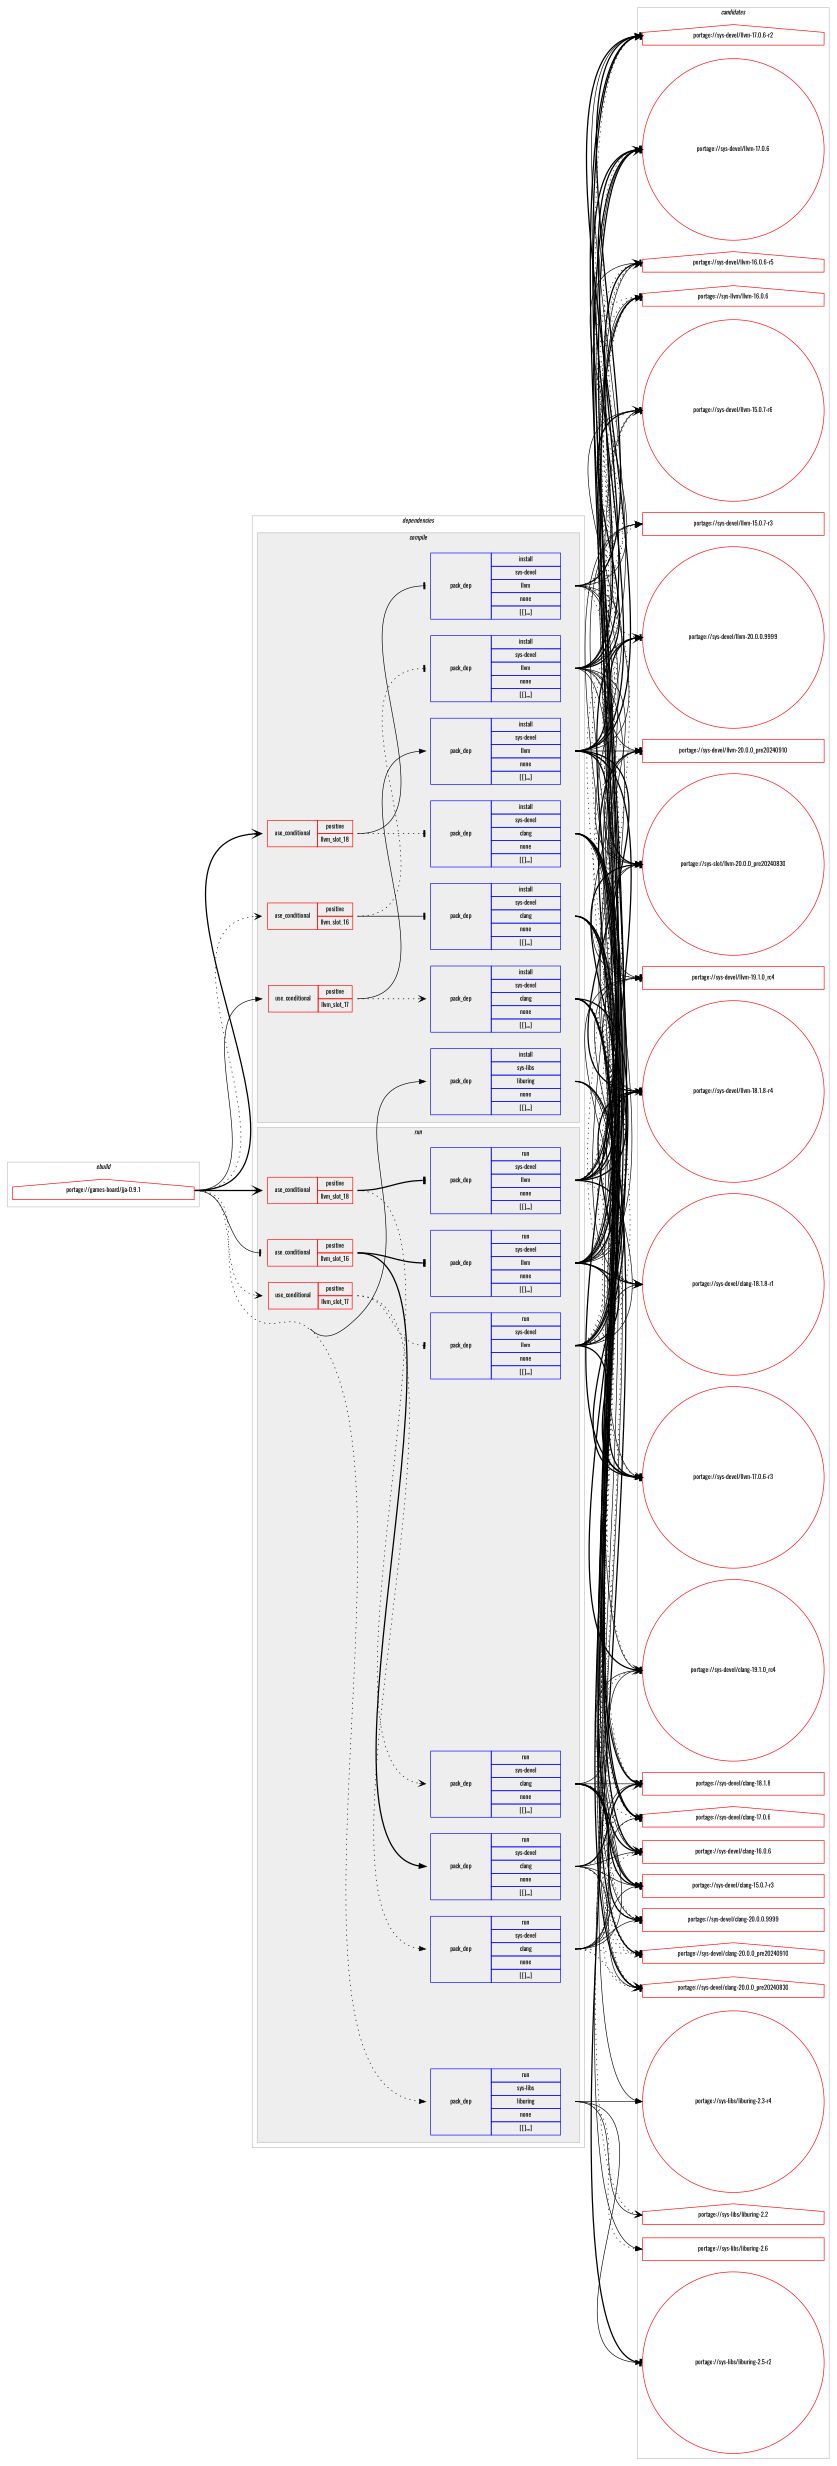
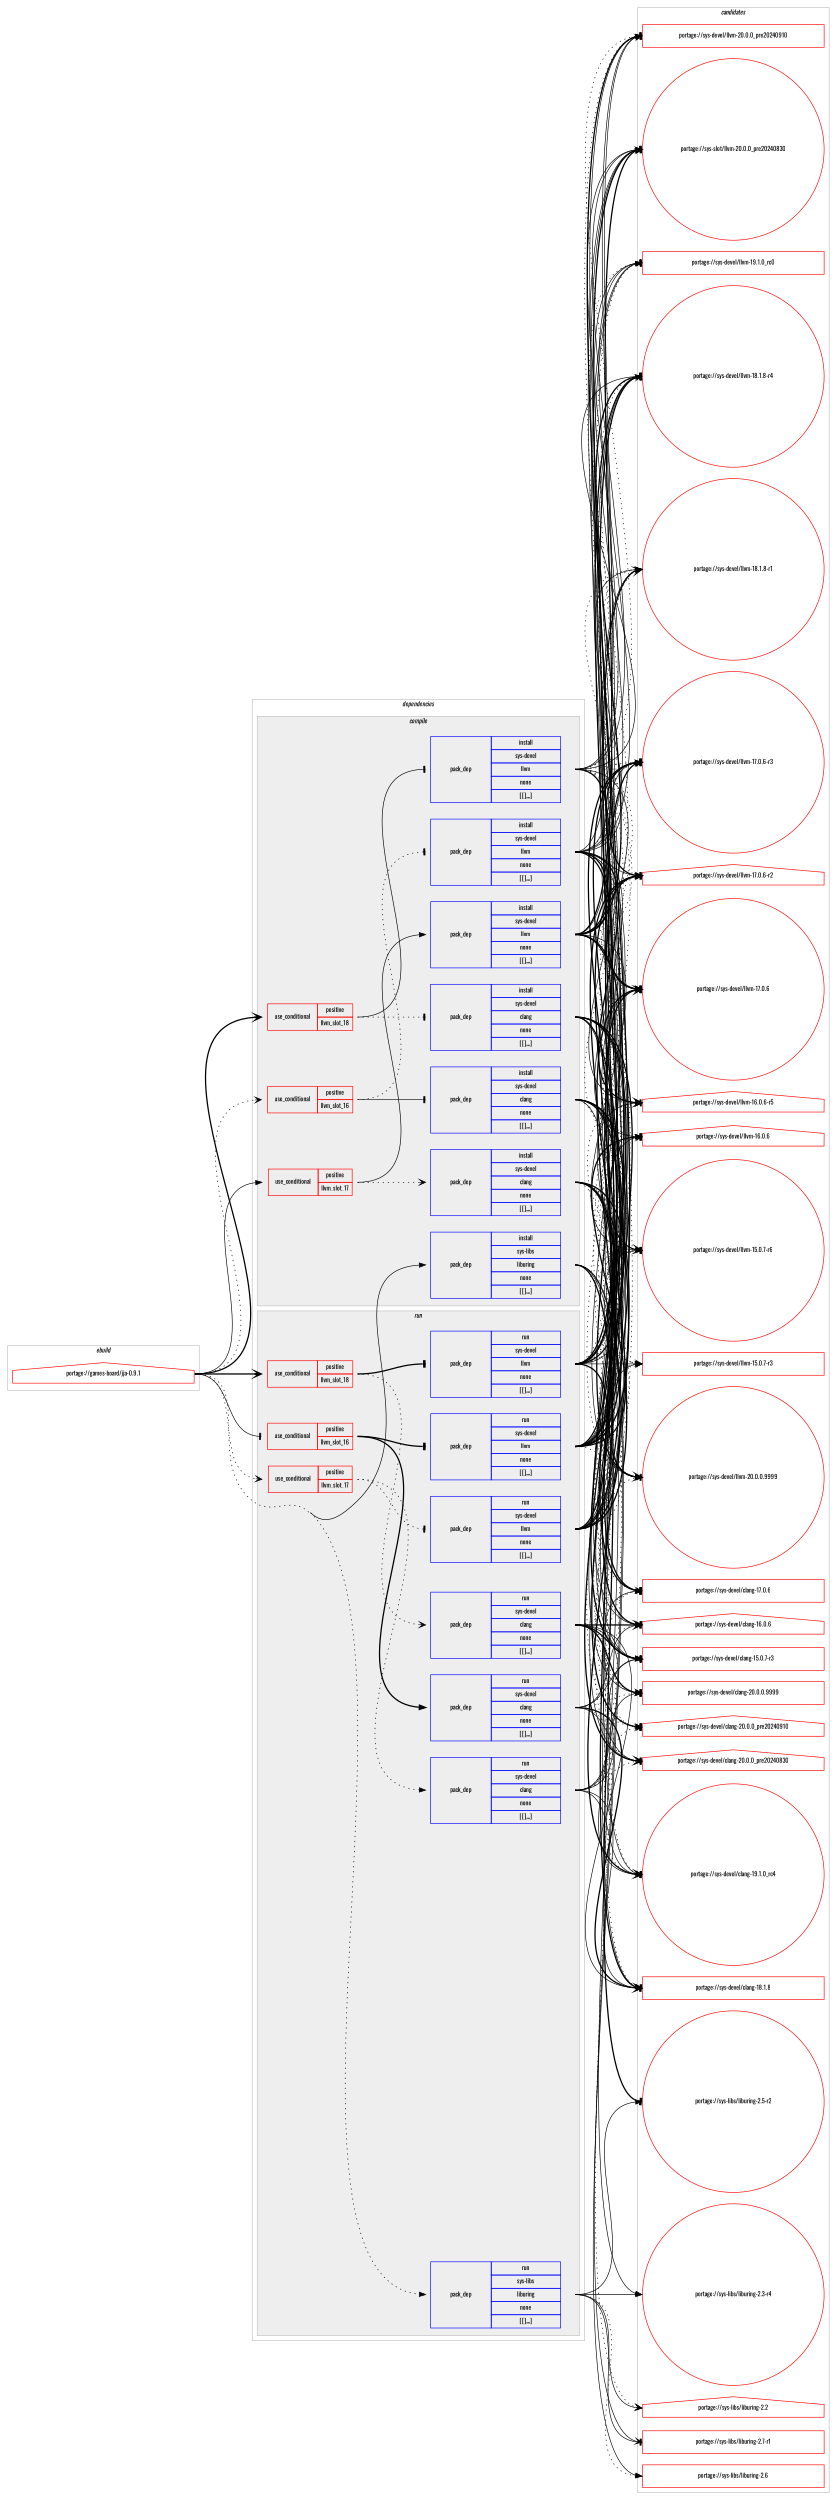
(733, 297) -> (733, 1137)
(733, 978) -> (733, 263)
(733, 1284) -> (733, 569)
(733, 1818) -> (733, 1591)
(733, 1852) -> (733, 1625)
none -> (733, 2442)
